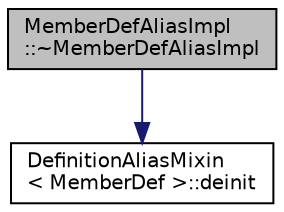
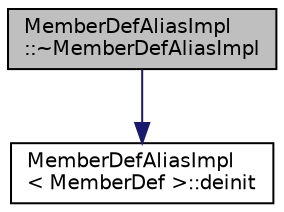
(142, 173) -> (142, 173)
